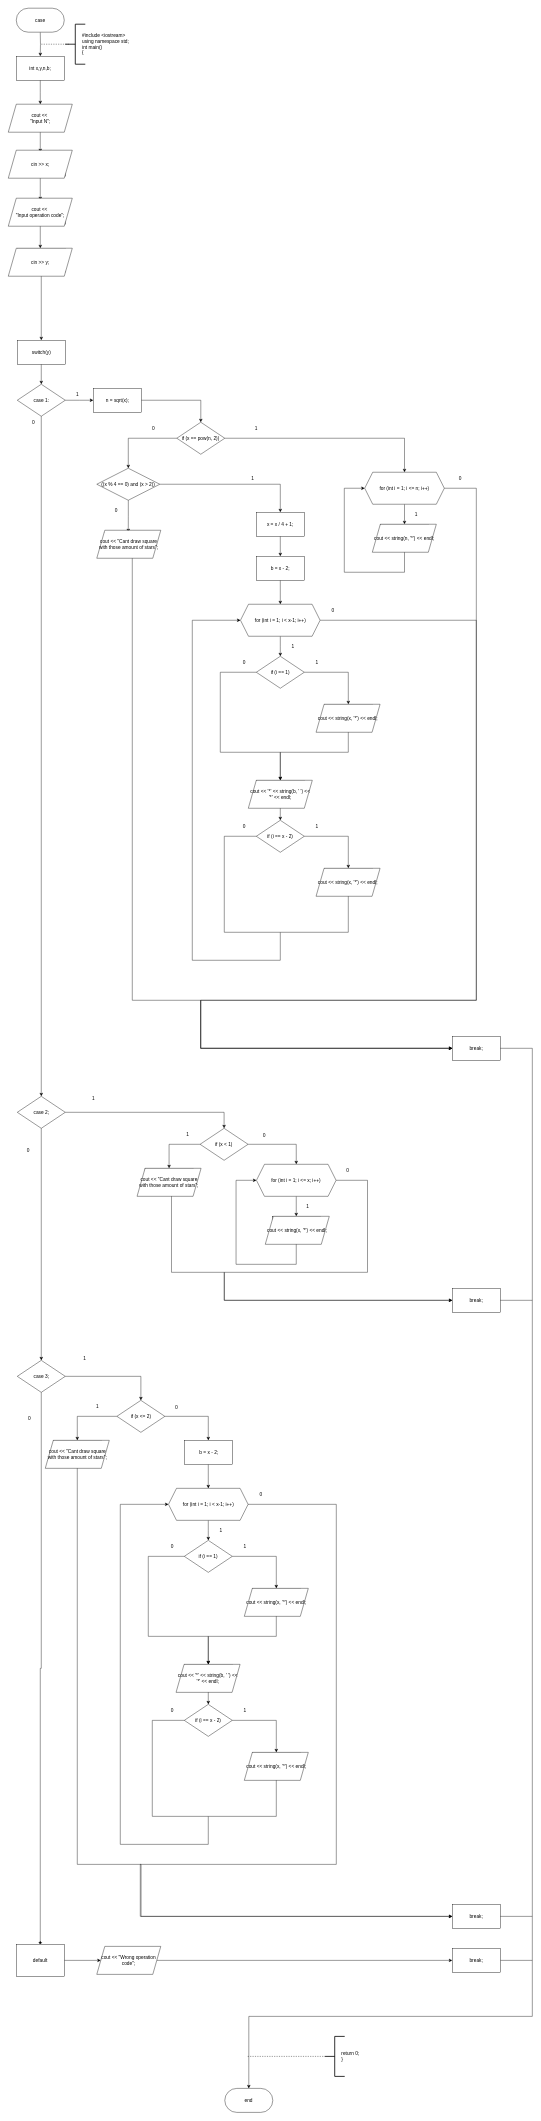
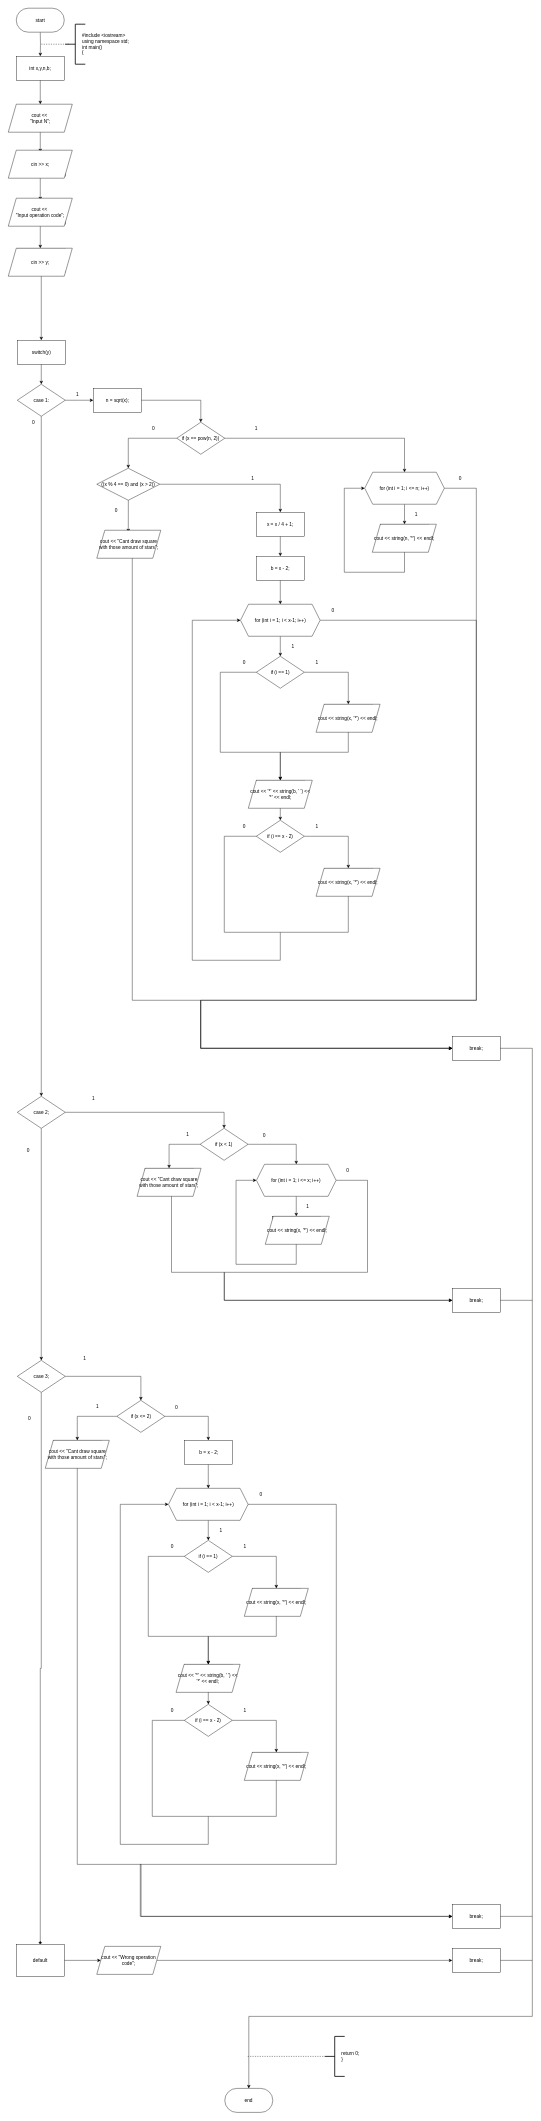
(40, 20) -> (40, 20)
